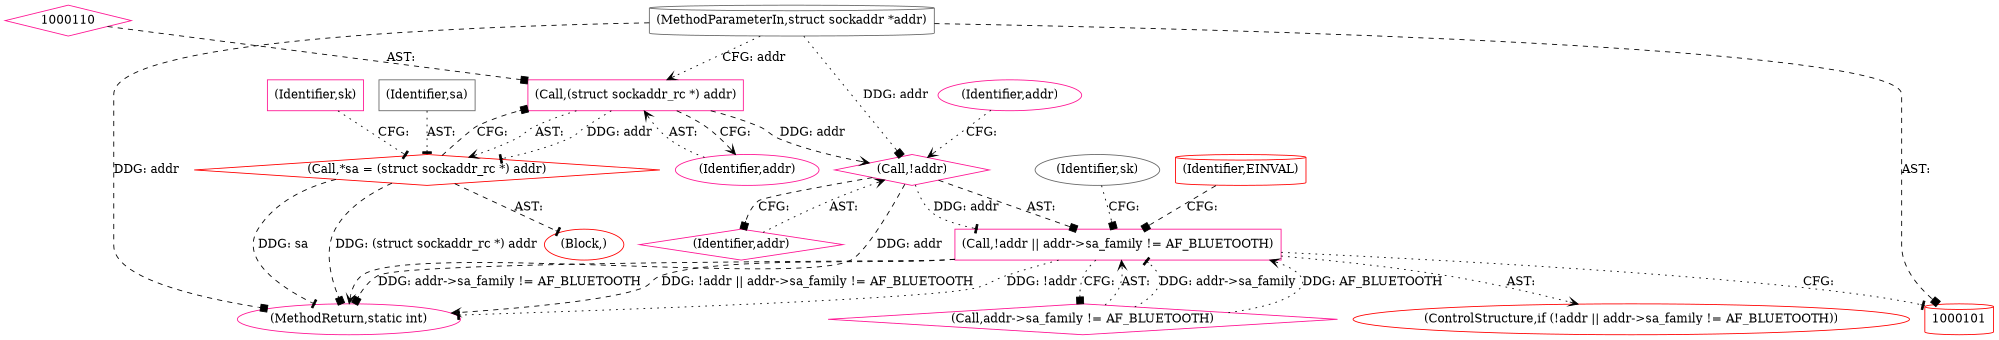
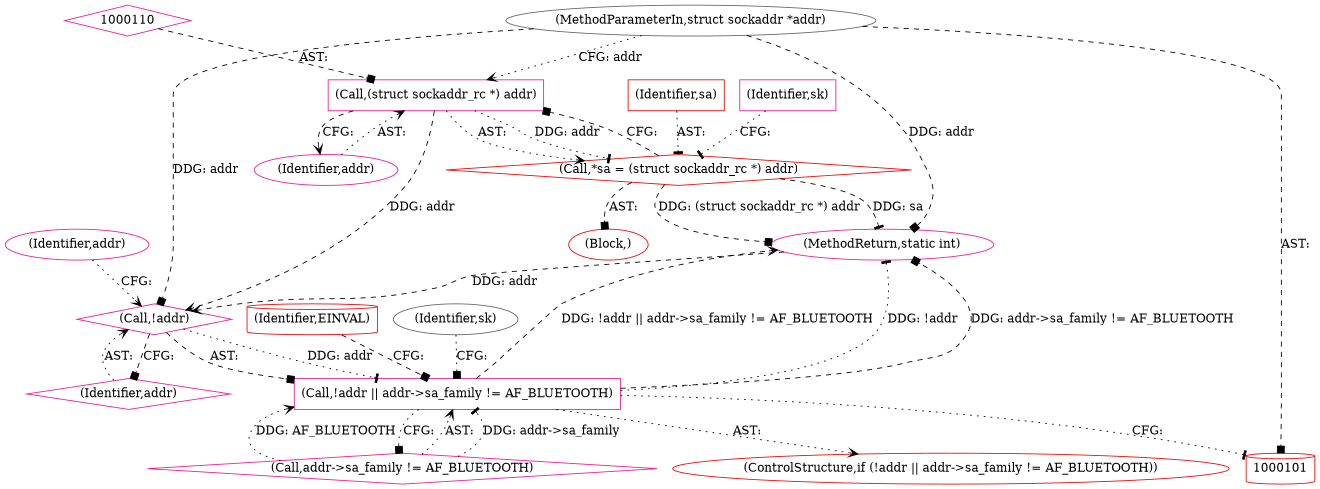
(792, 21) -> (691, 21)
(850, 93) -> (248, 60)
(427, 95) -> (676, 95)
(505, 207) -> (612, 197)
(763, 269) -> (491, 273)
